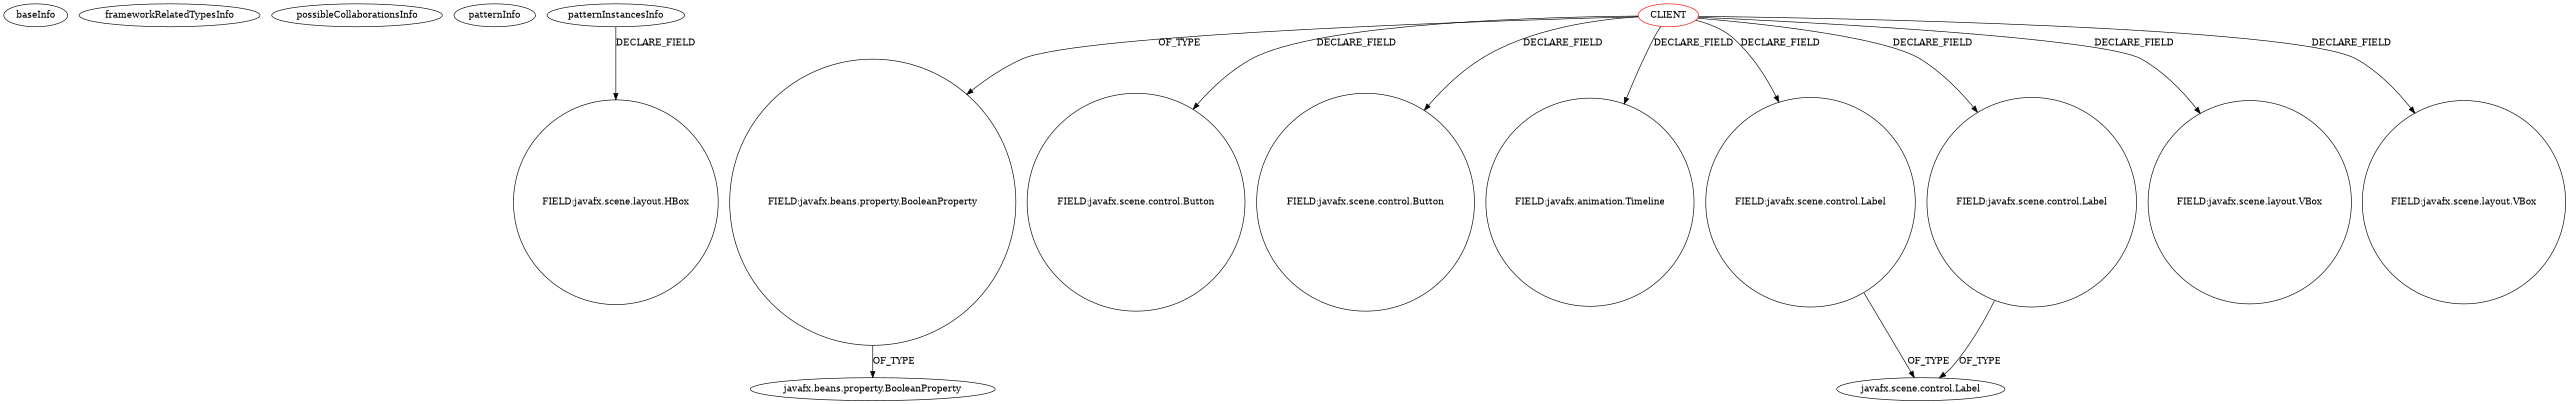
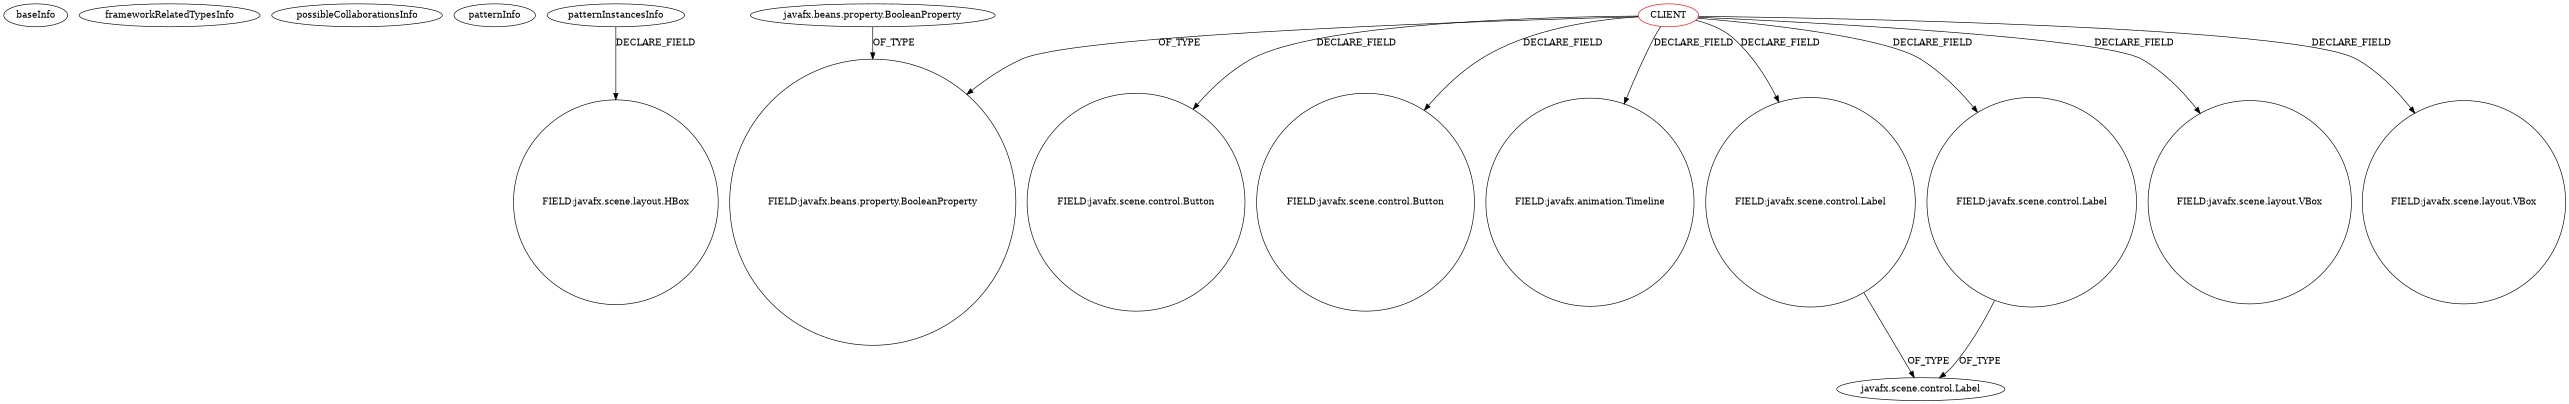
(873, 358) -> (873, 40)
